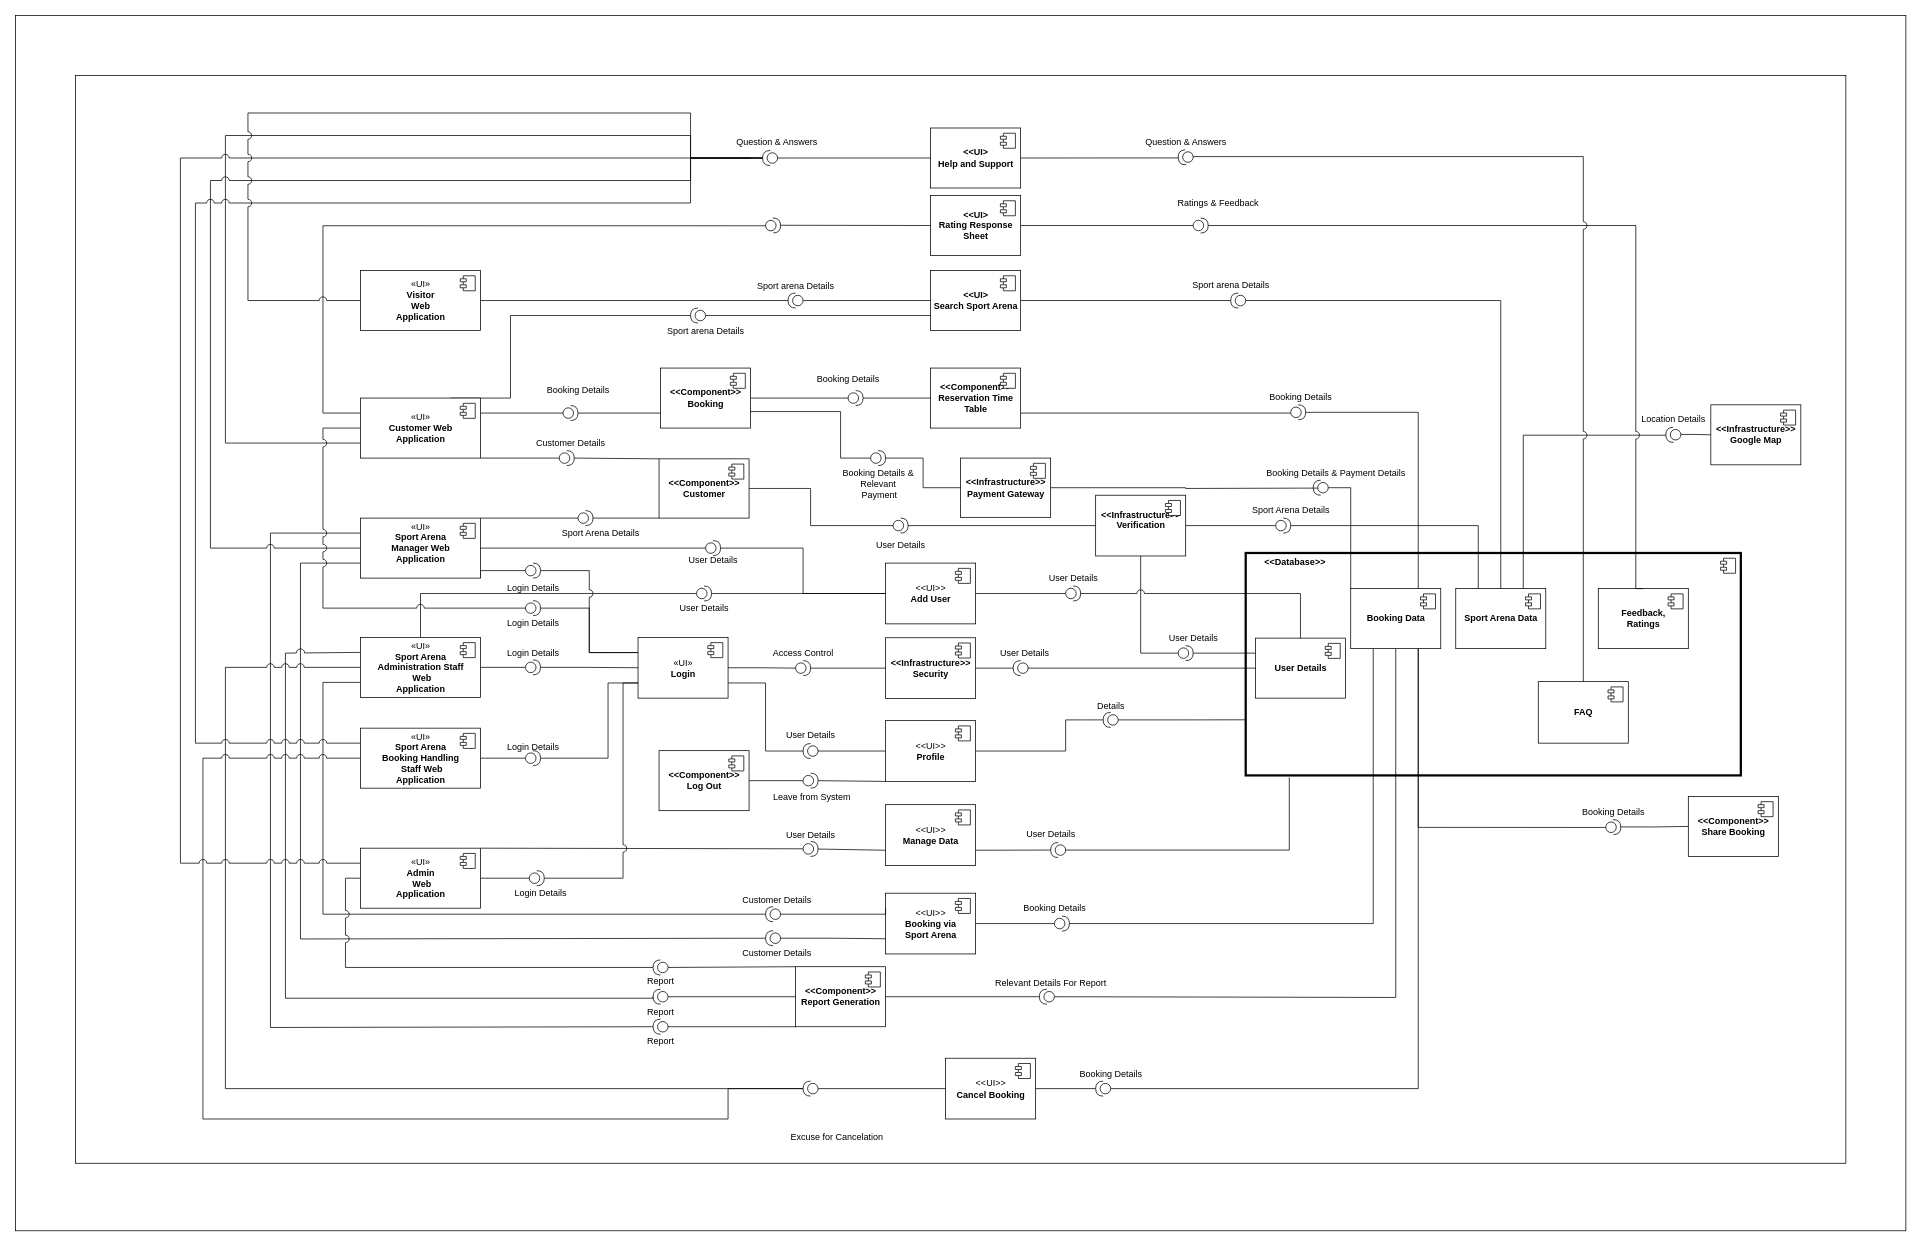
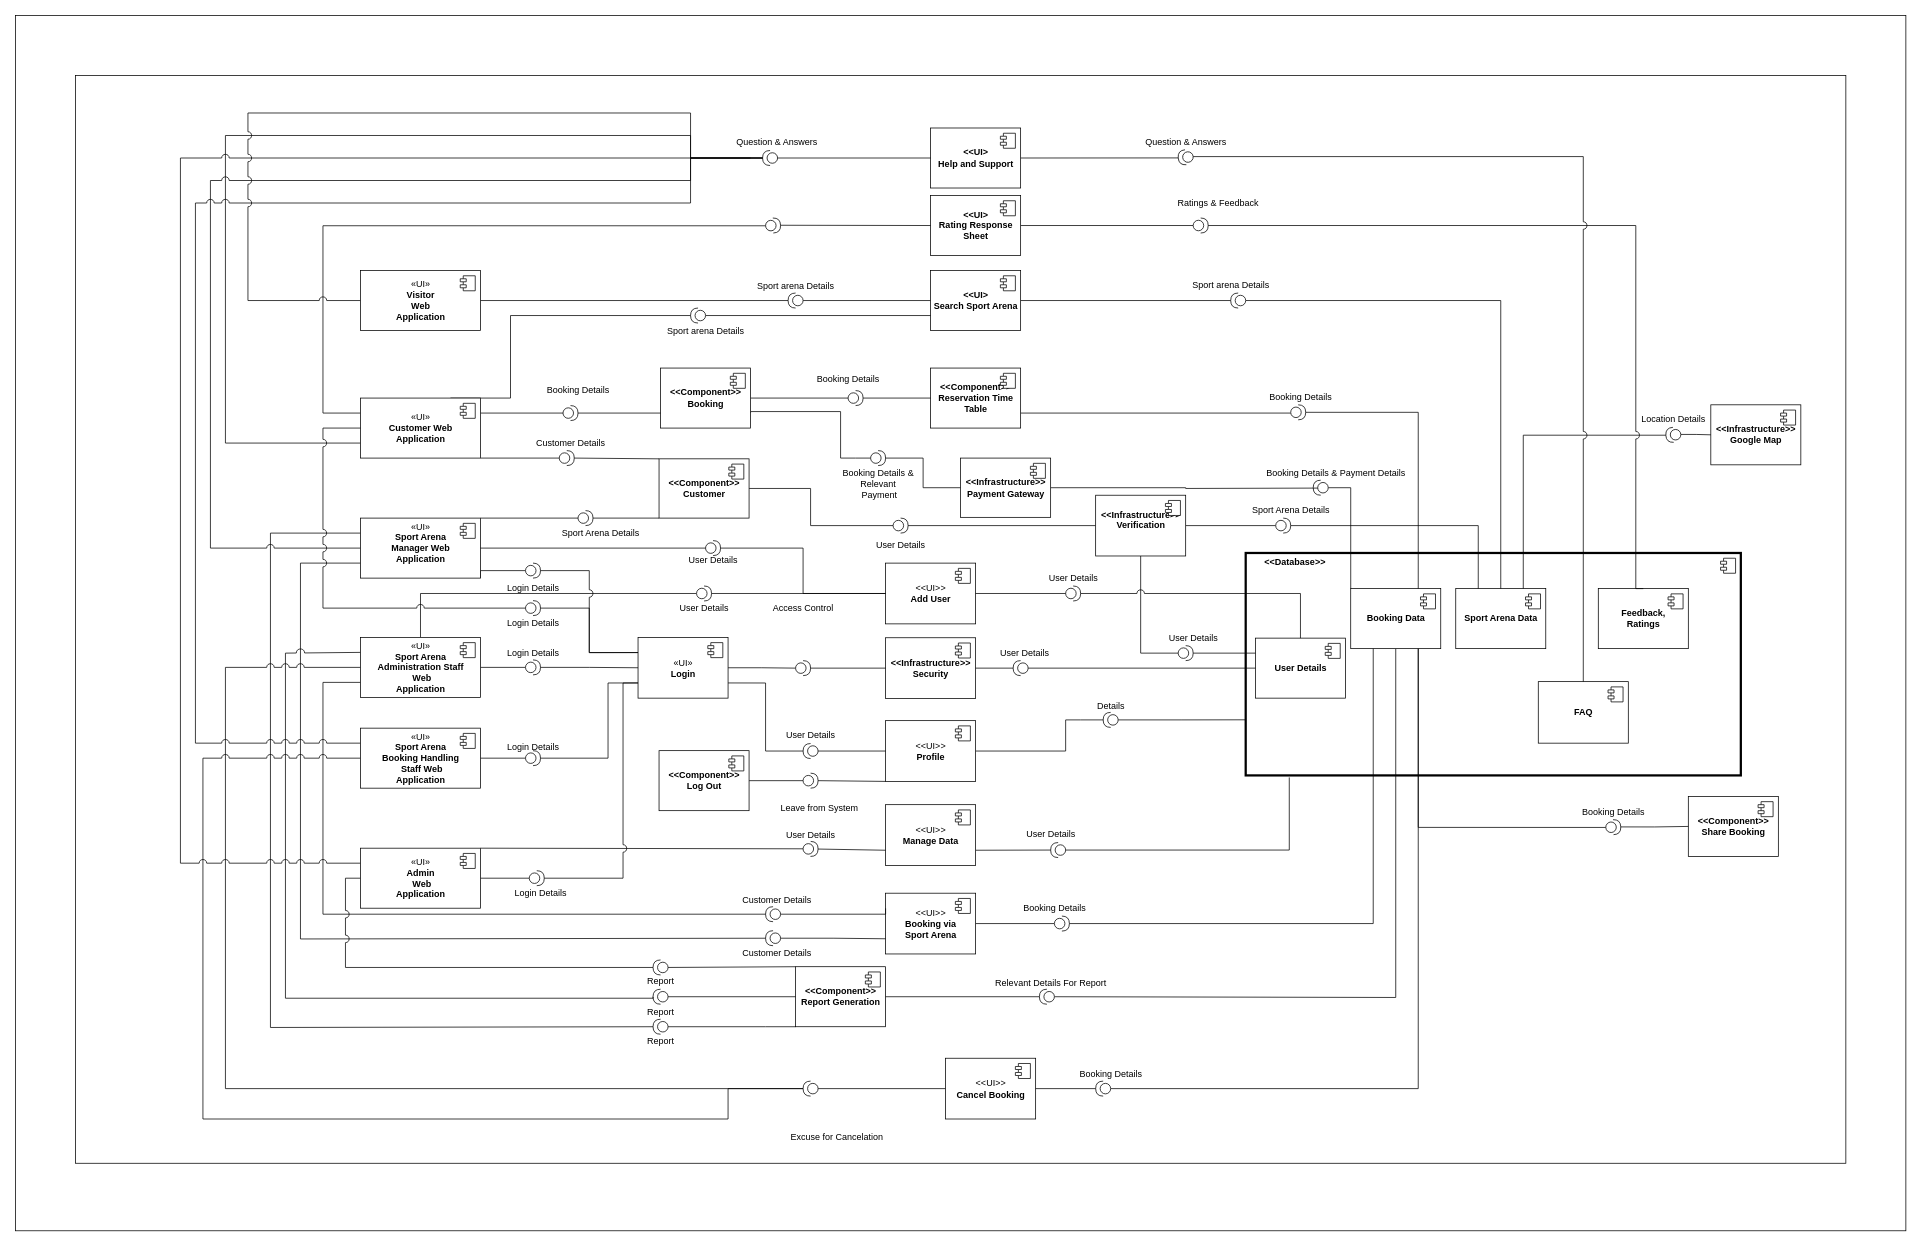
(803, 653) -> (803, 608)
(810, 797) -> (818, 808)
